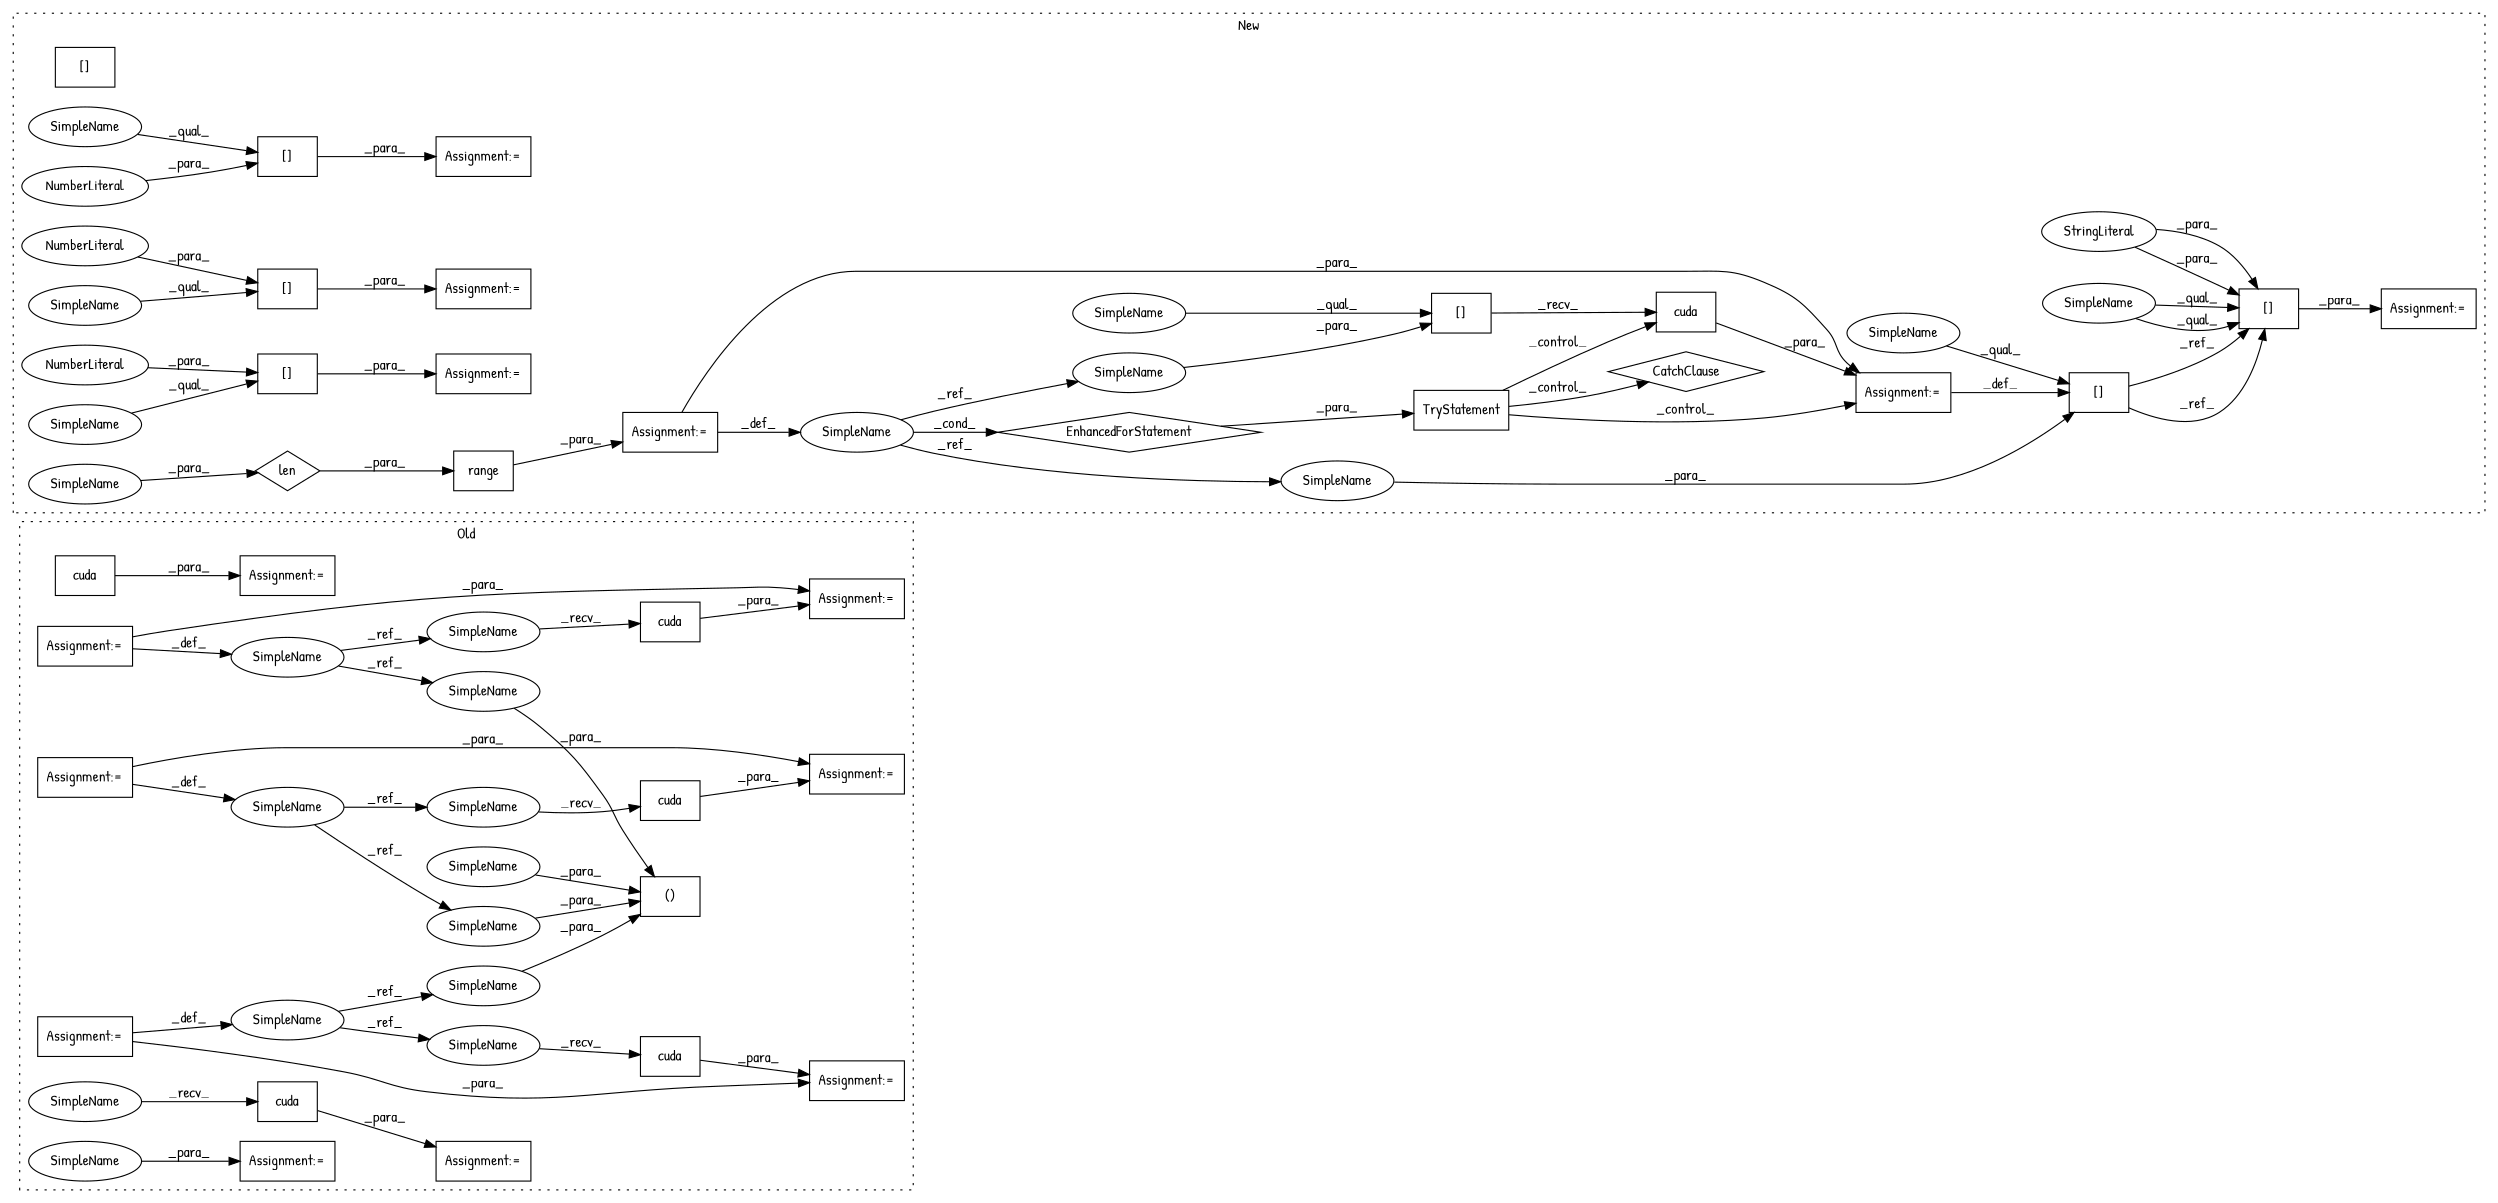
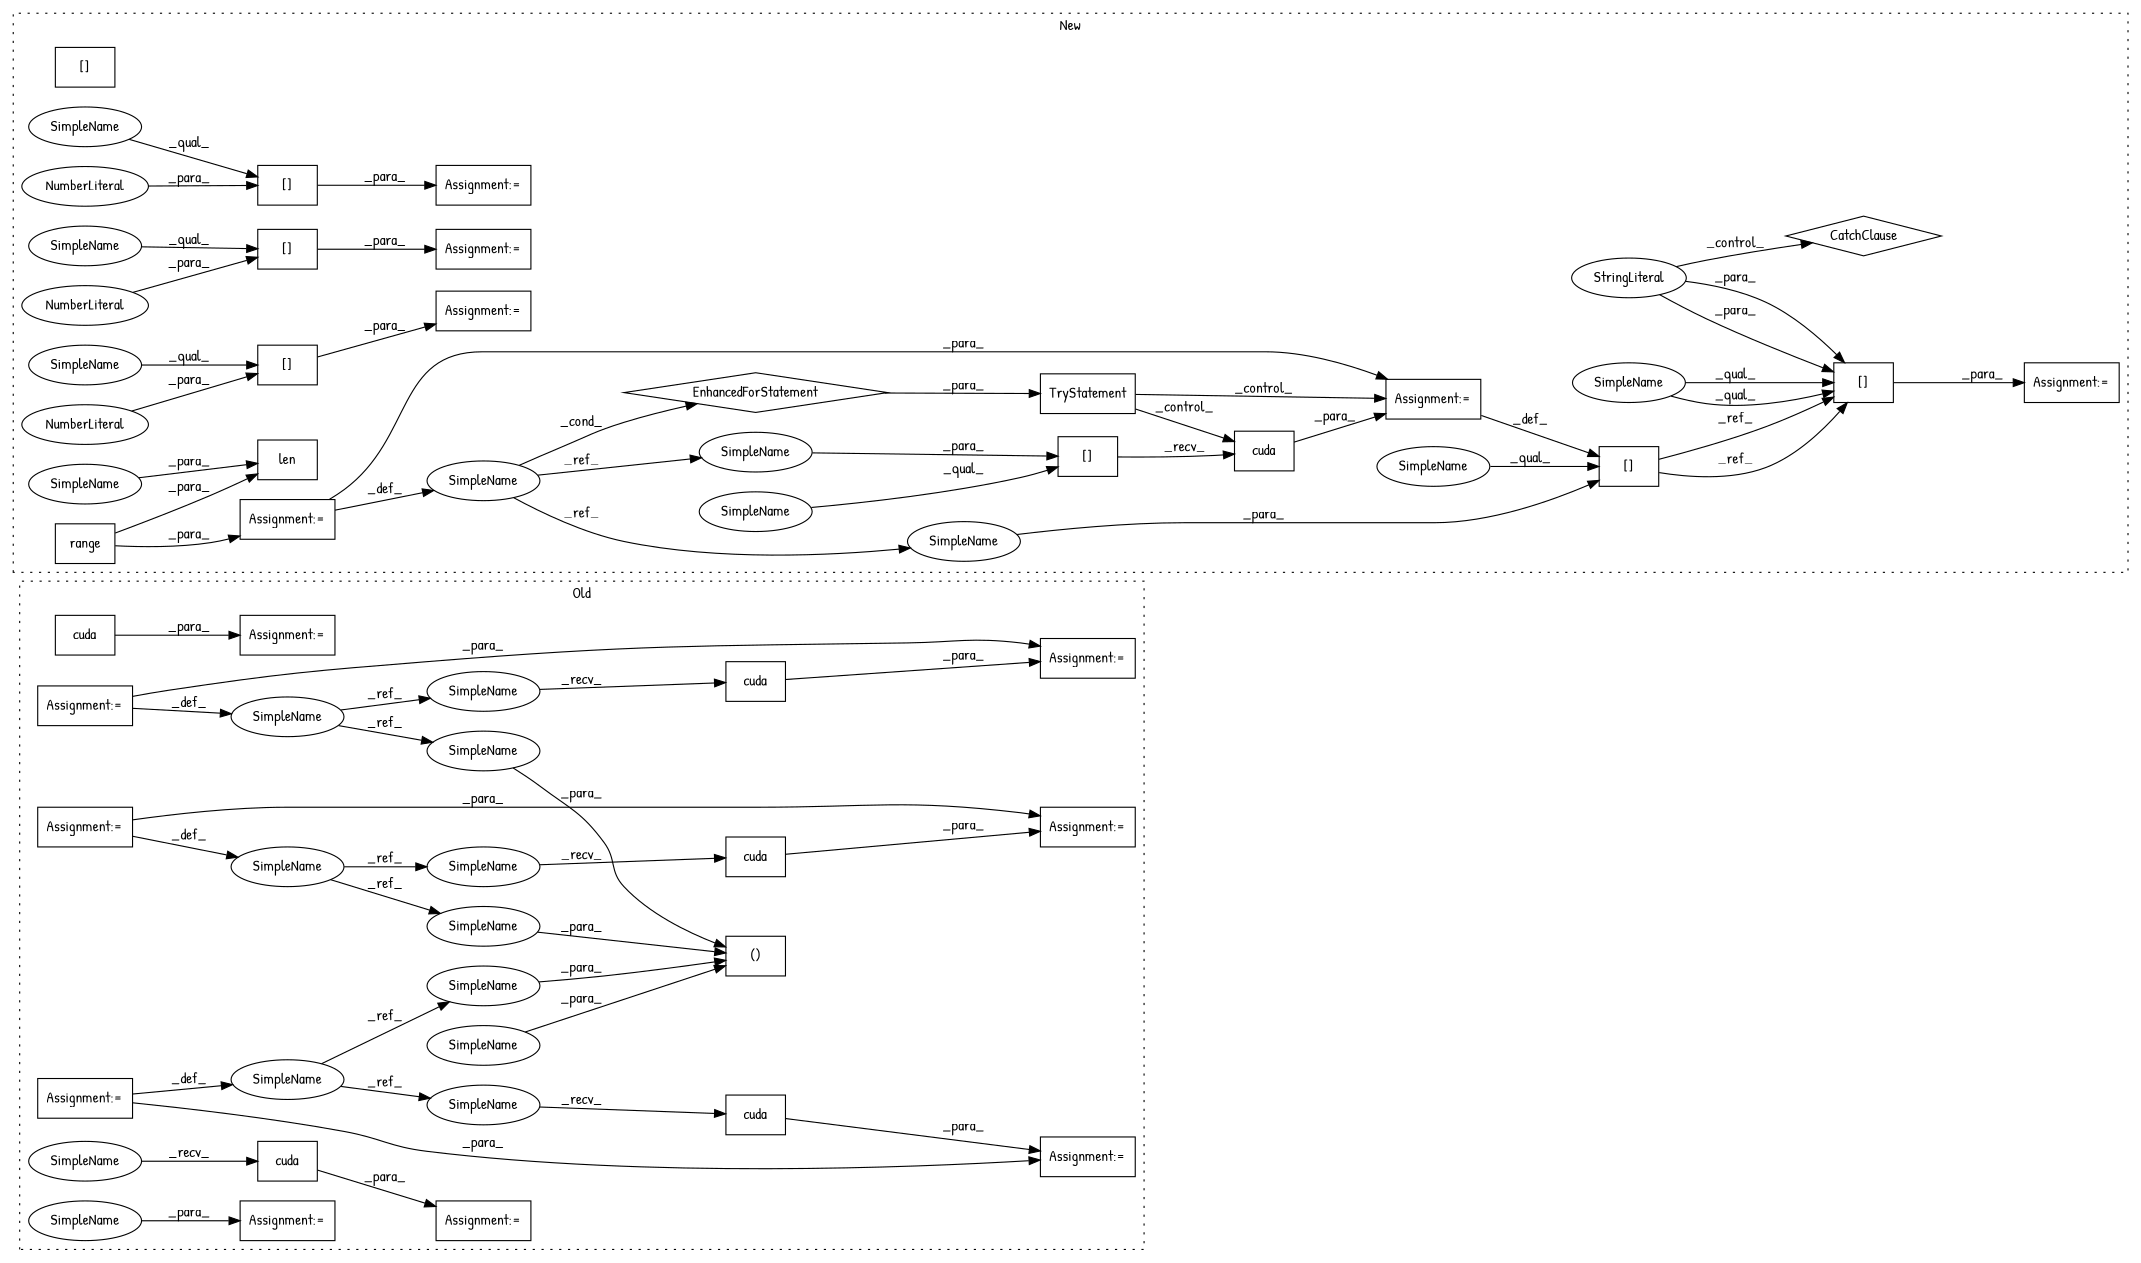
(1574, 398) -> (1738, 254)
(288, 471) -> (288, 460)
(381, 471) -> (182, 507)
